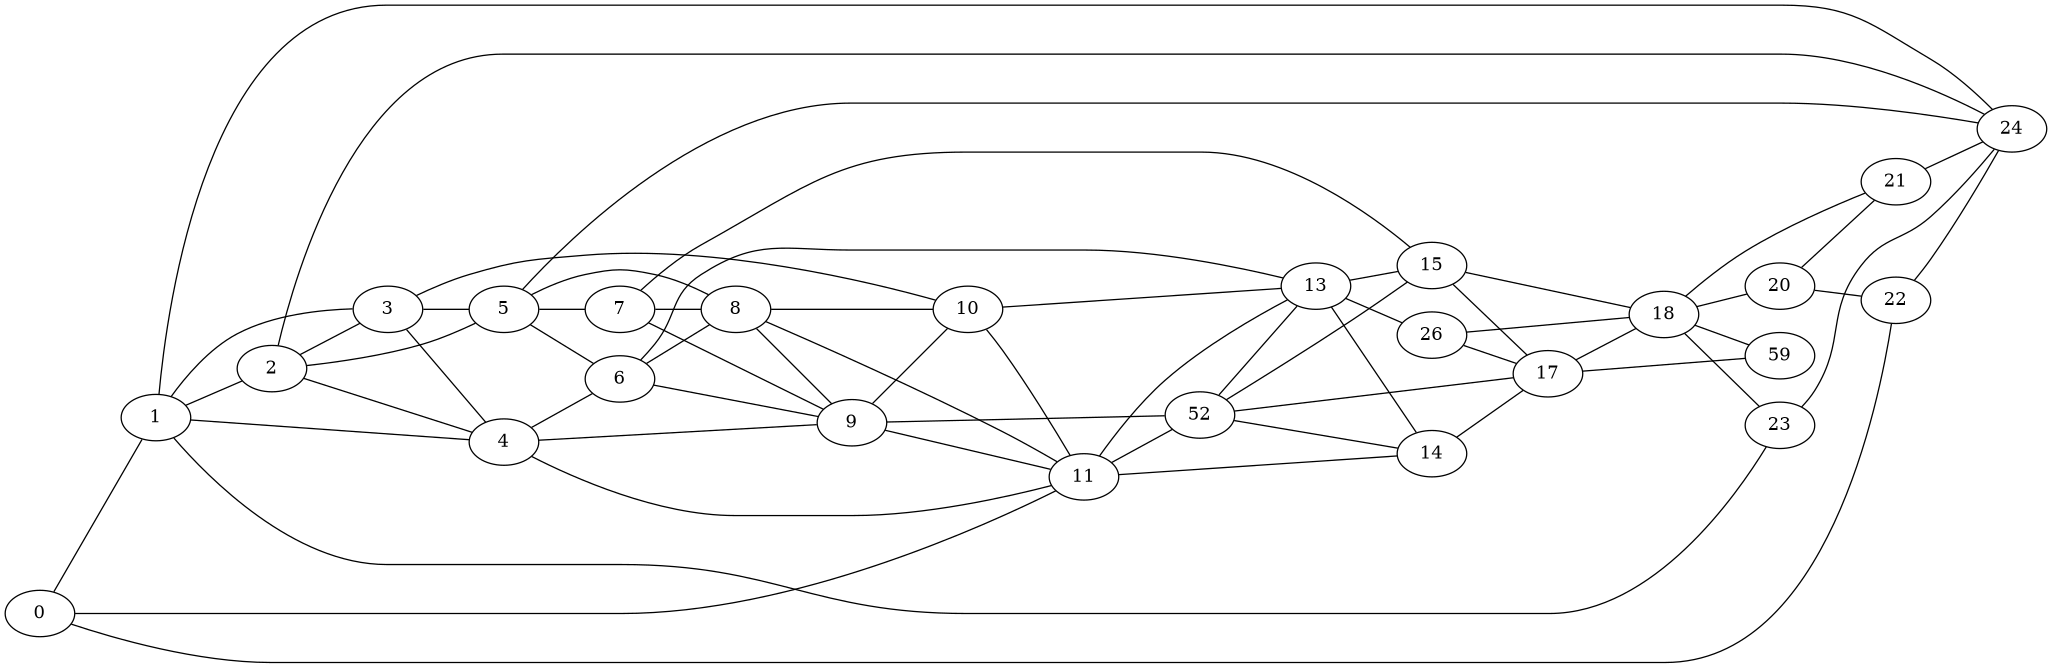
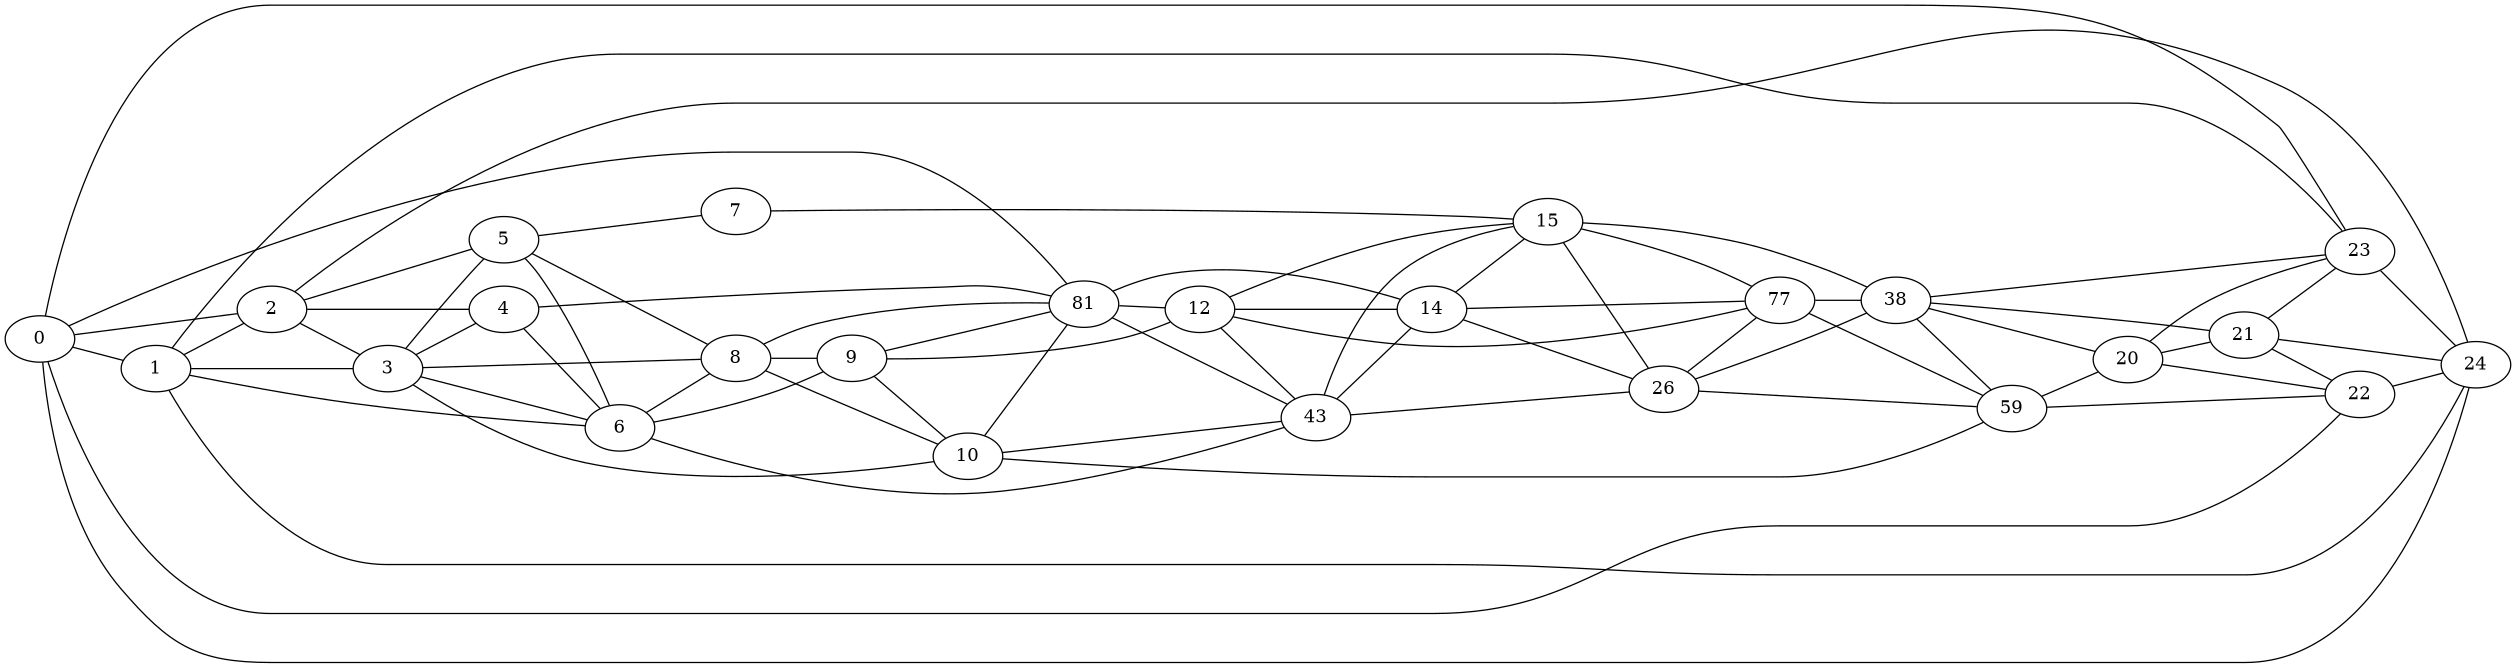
none -> (1145, 5)
(1221, 103) -> (1238, 662)
none -> (1490, 265)
(1316, 286) -> (1316, 418)
none -> (2233, 289)
none -> (2302, 293)
none -> (1599, 296)
(683, 309) -> (569, 363)
(1664, 314) -> (1896, 300)
none -> (156, 324)
none -> (1552, 351)
none -> (2302, 365)
(736, 366) -> none
(1548, 374) -> (1780, 300)
none -> (2070, 384)
none -> (504, 398)
none -> (1838, 399)
none -> (2186, 401)
(1200, 415) -> (1200, 309)
(330, 430) -> (386, 408)
(678, 432) -> none
(1084, 477) -> (1084, 304)
none -> (1497, 477)
